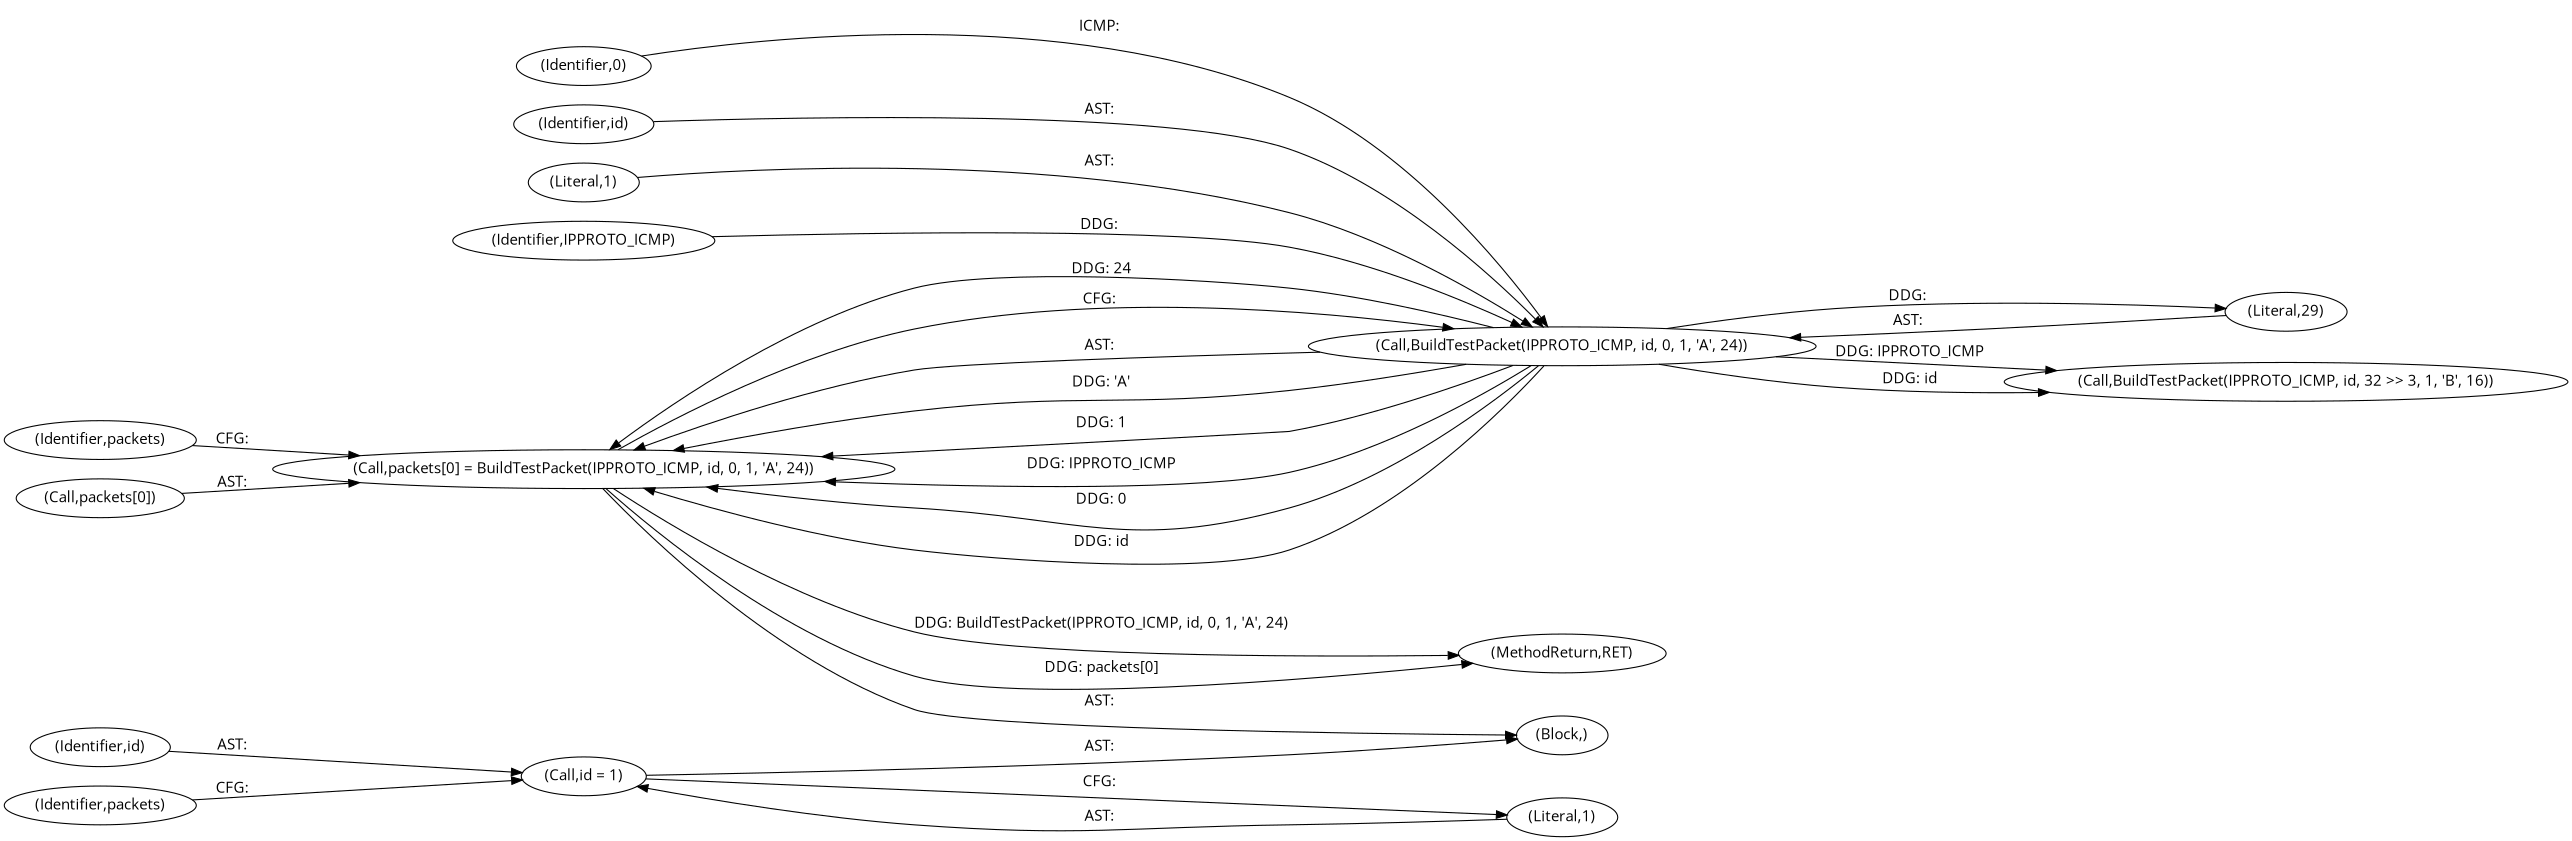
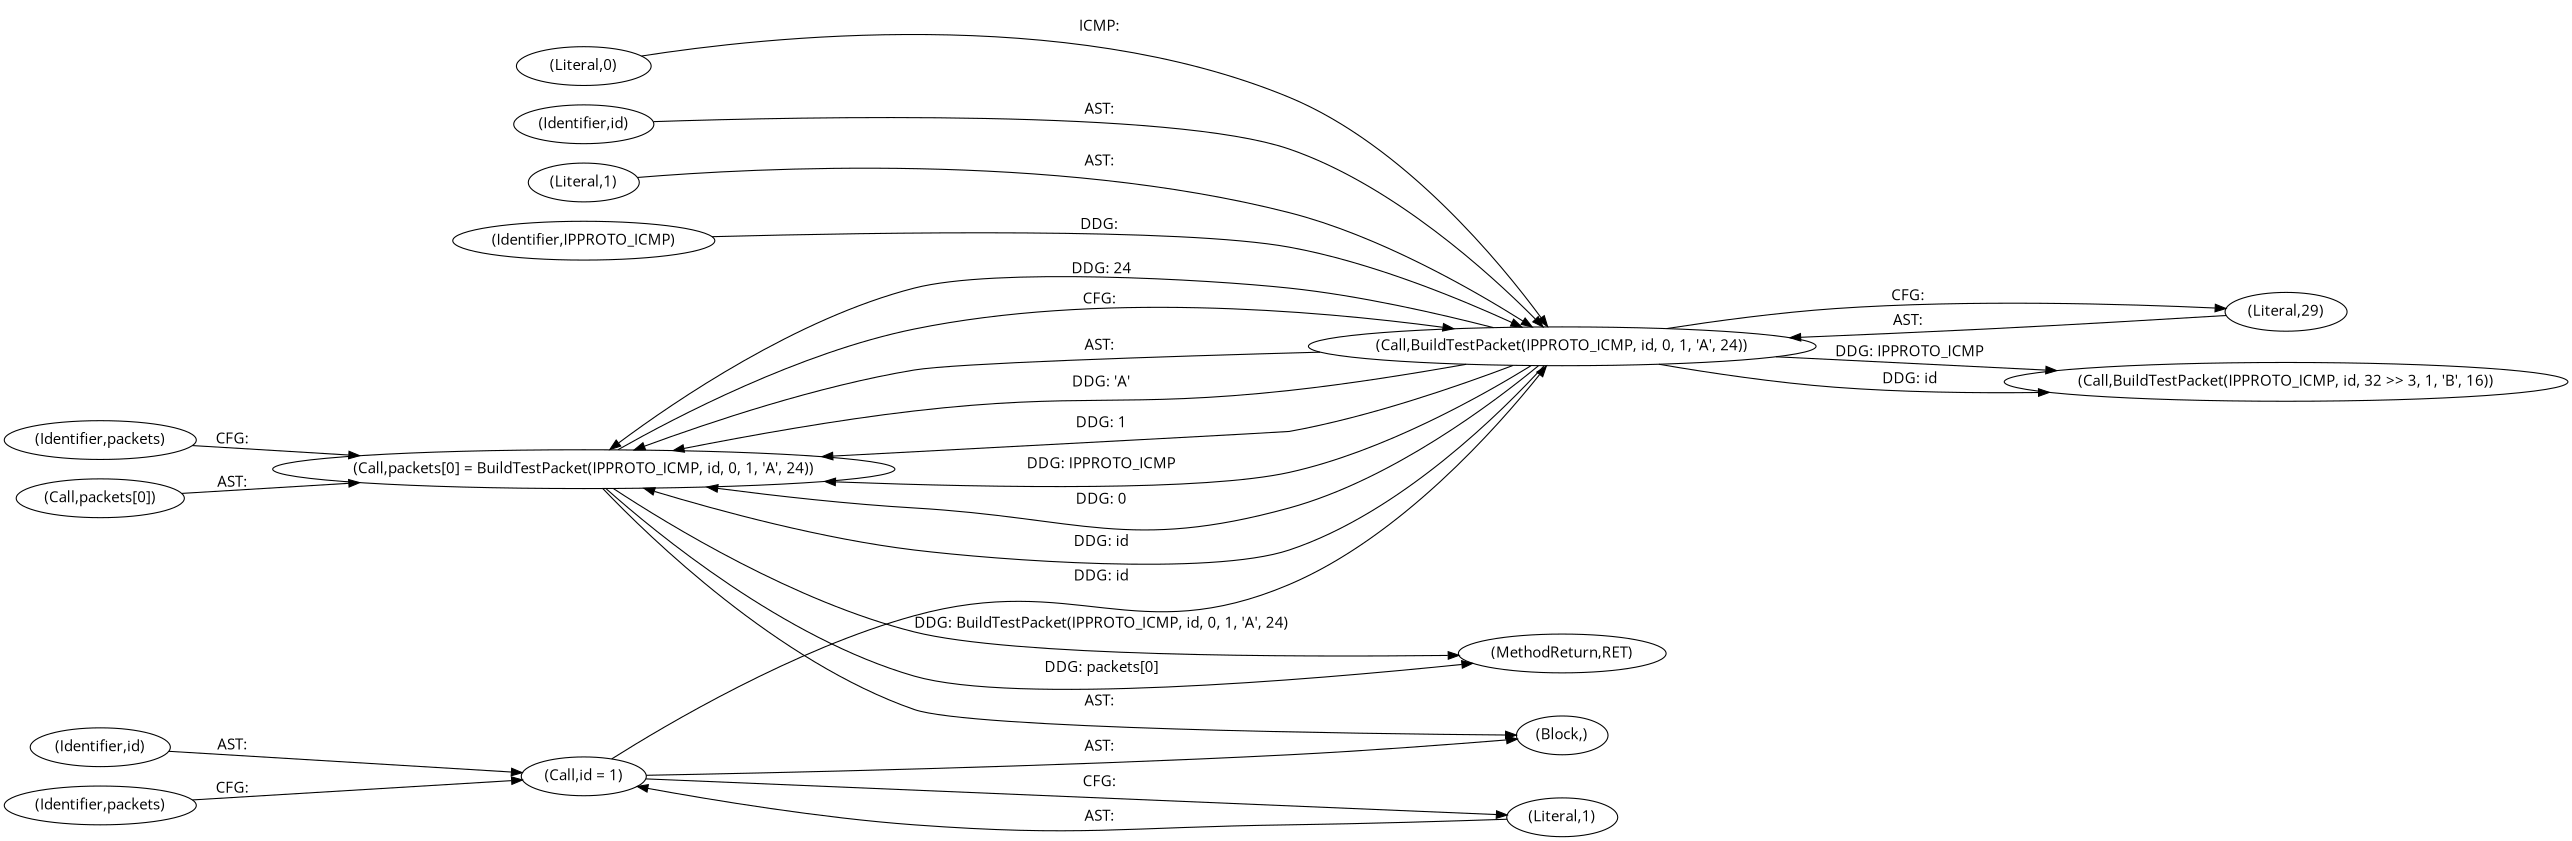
(584, 66) -> (584, 66)
(1910, 296) -> (1910, 296)
none -> (1100, 607)
